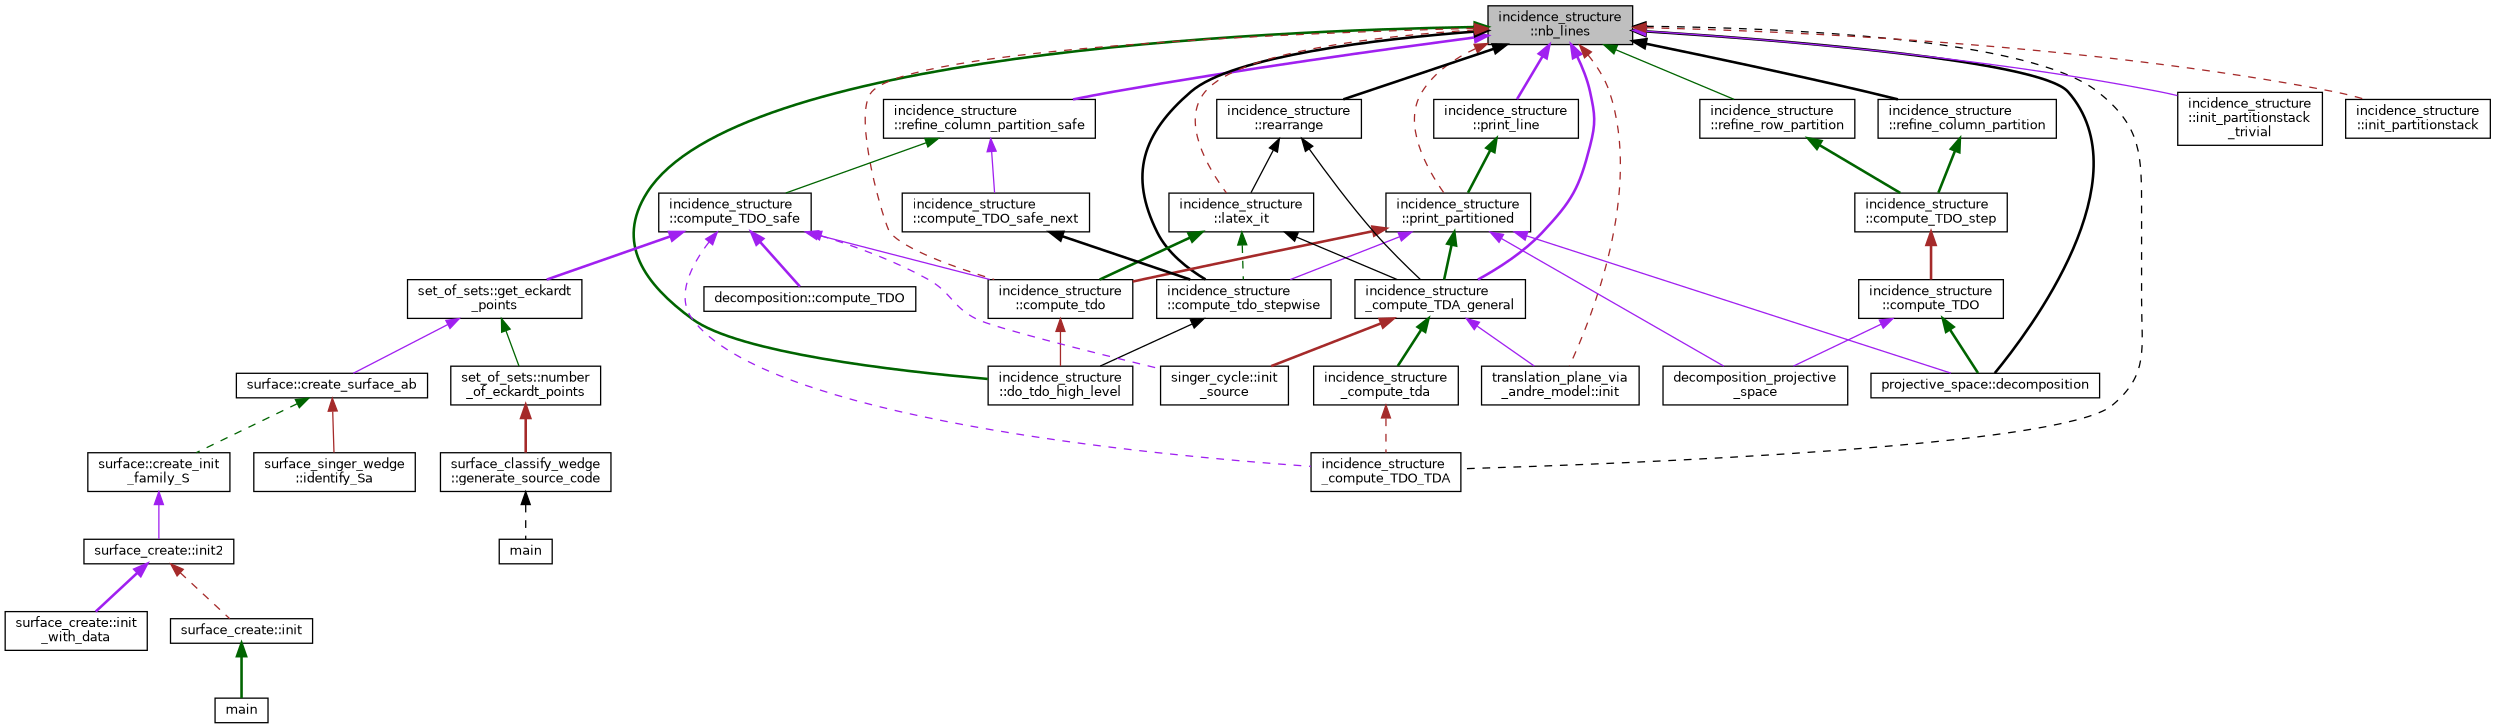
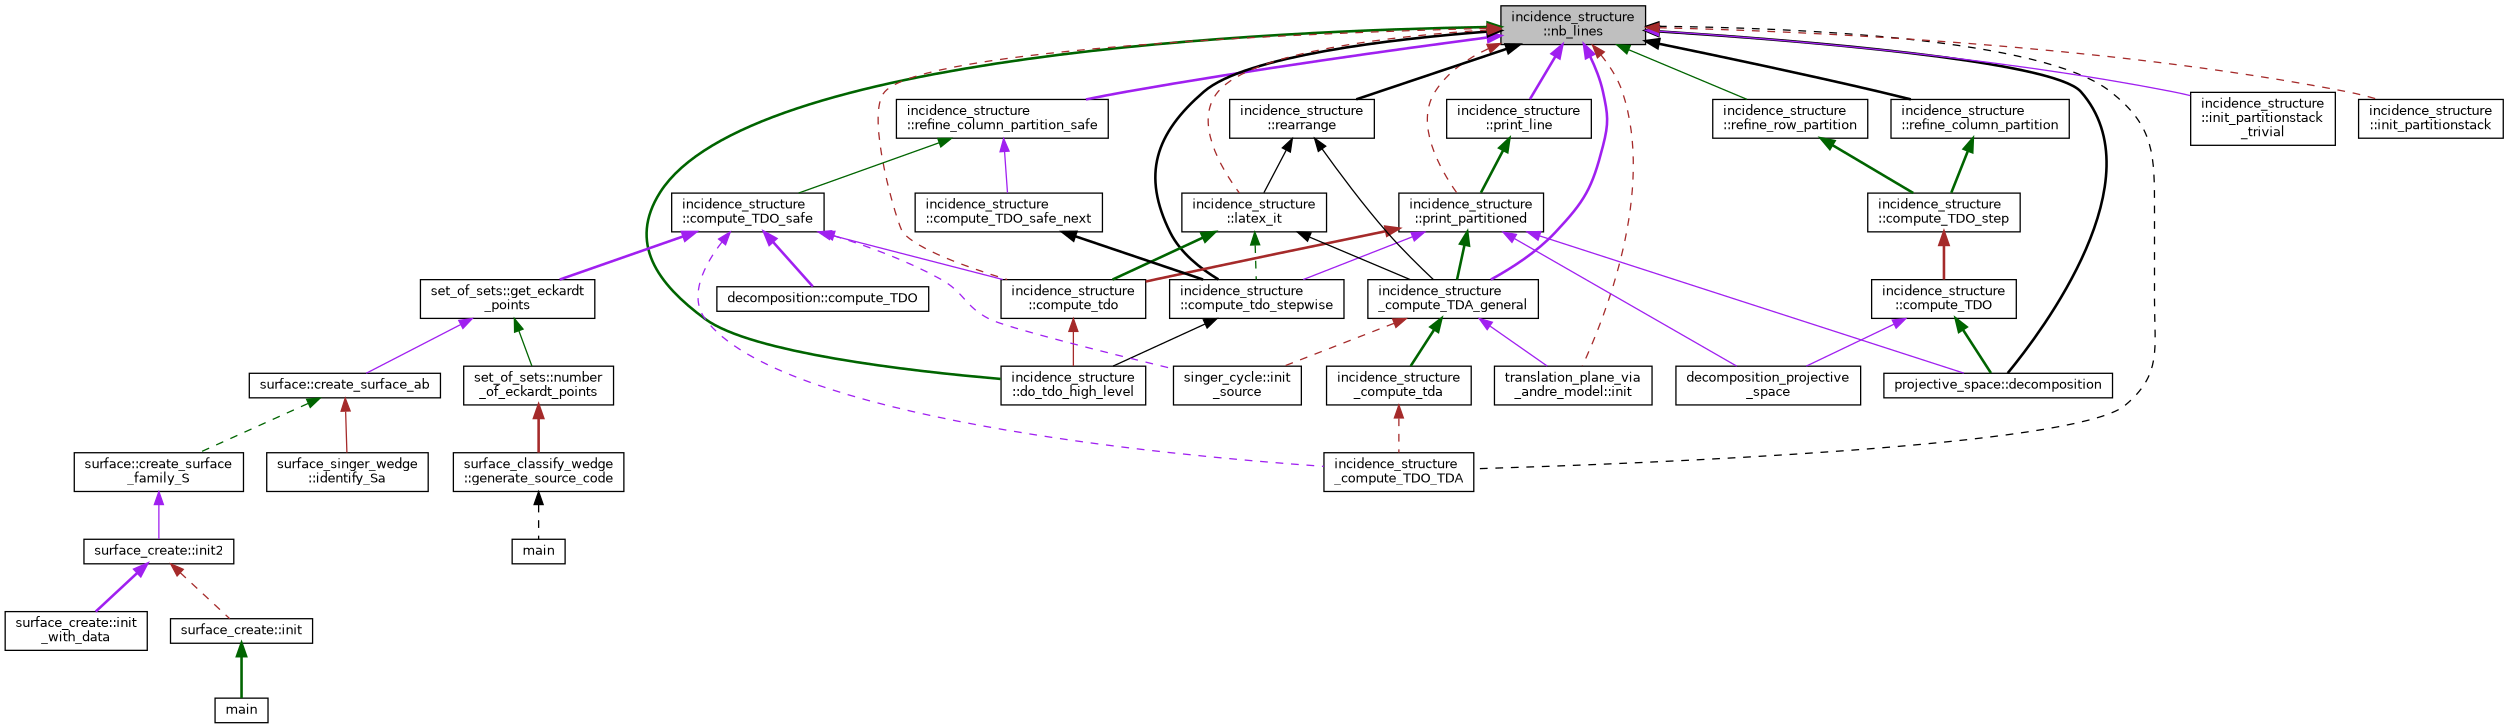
(1326, 345) -> (1339, 345)
(159, 472) -> (159, 472)
